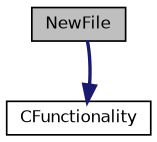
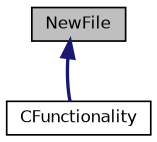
(90, 63) -> (68, 80)
